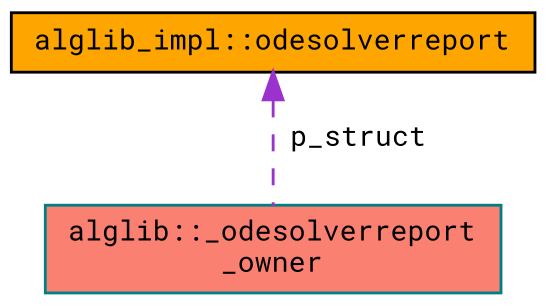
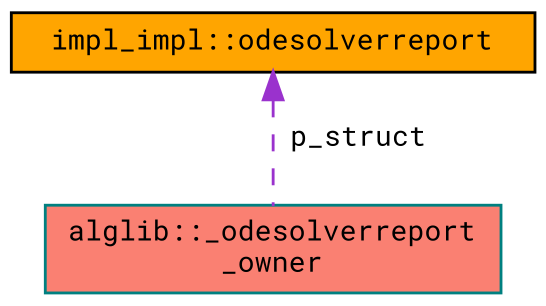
(273, 42) -> (273, 42)
